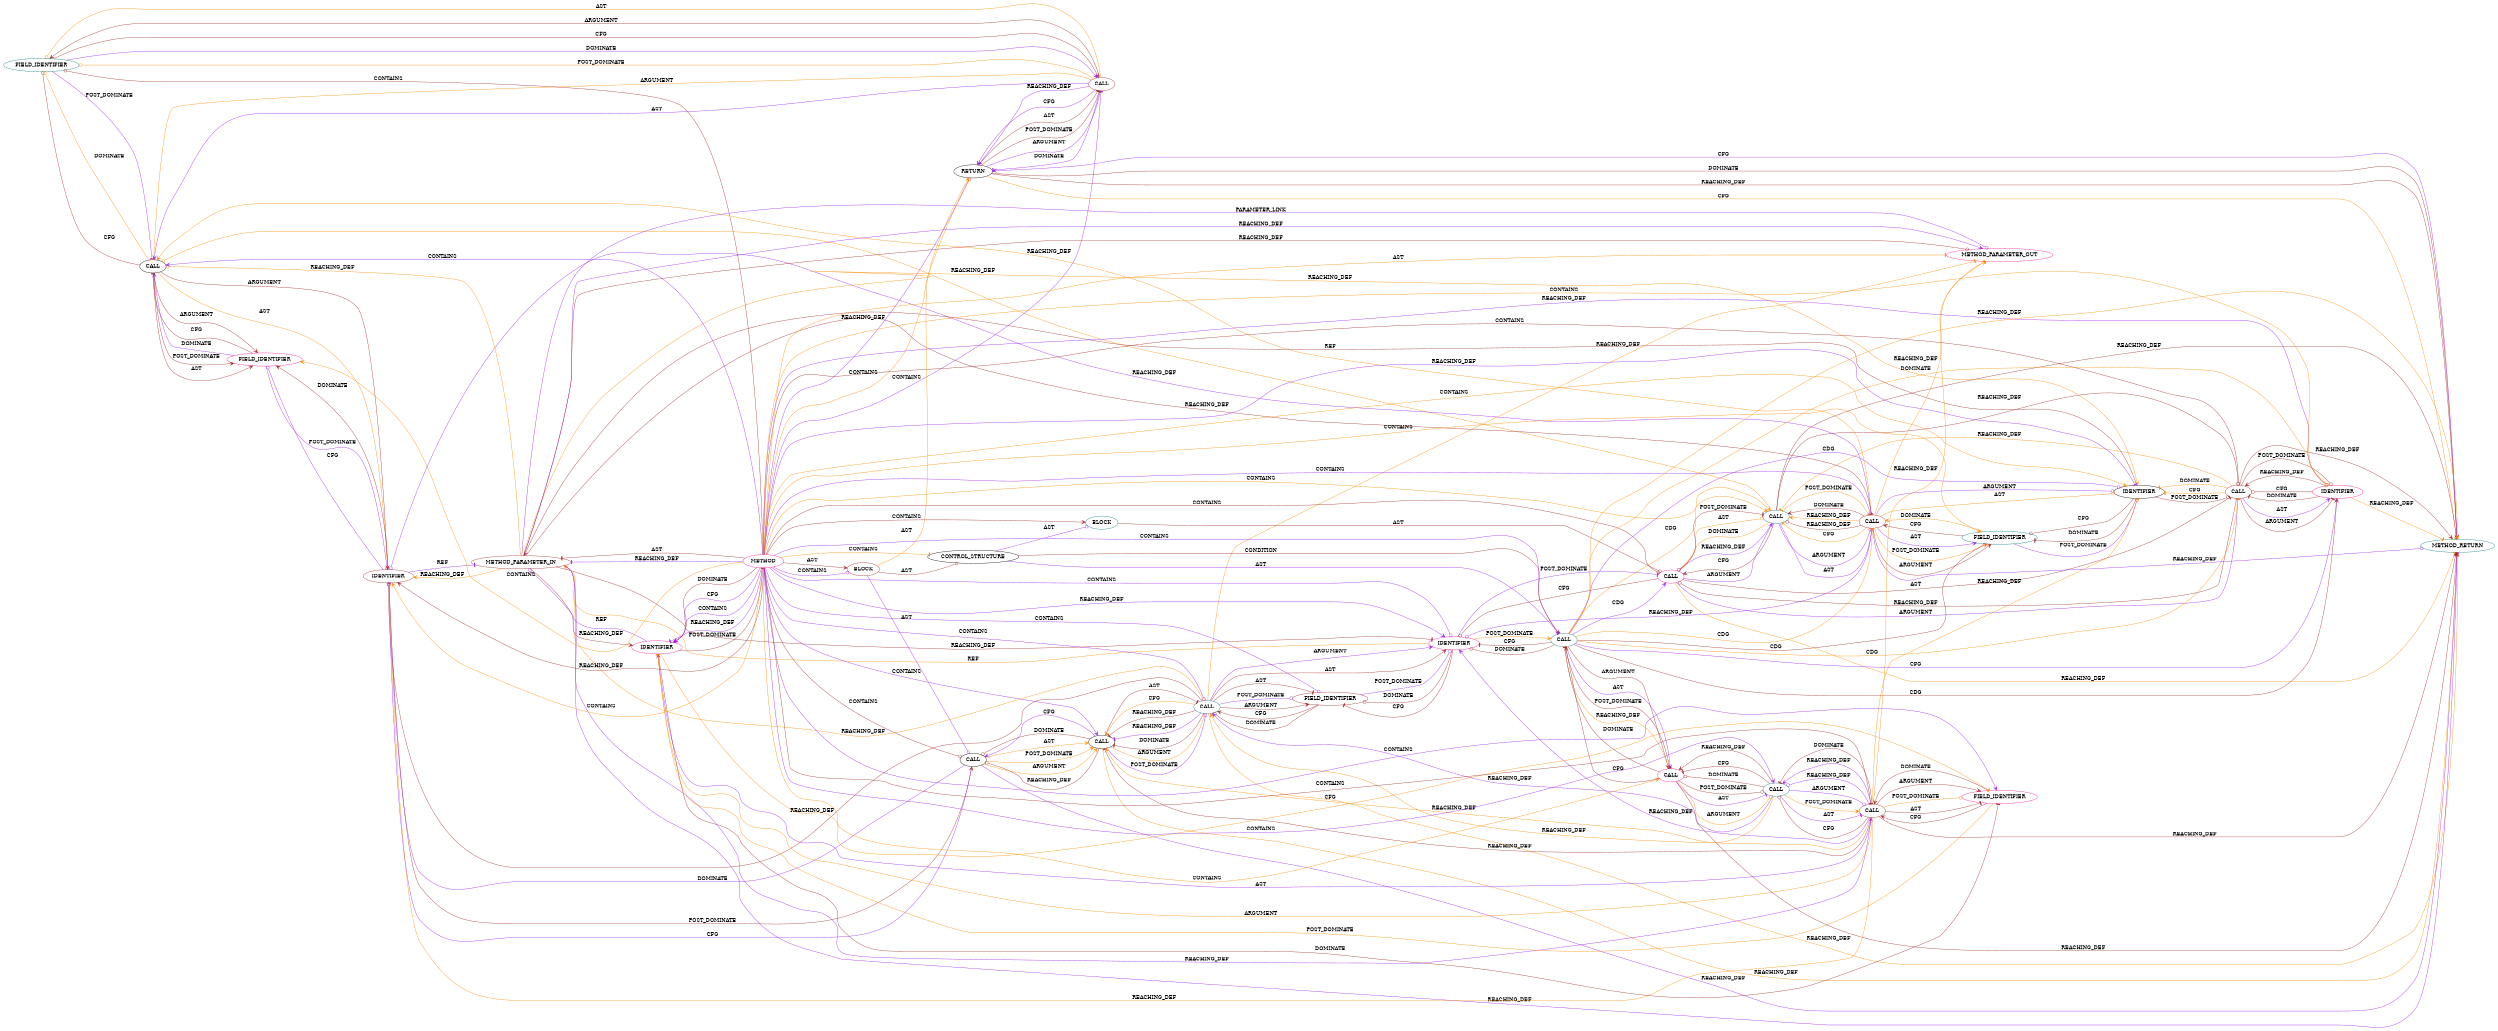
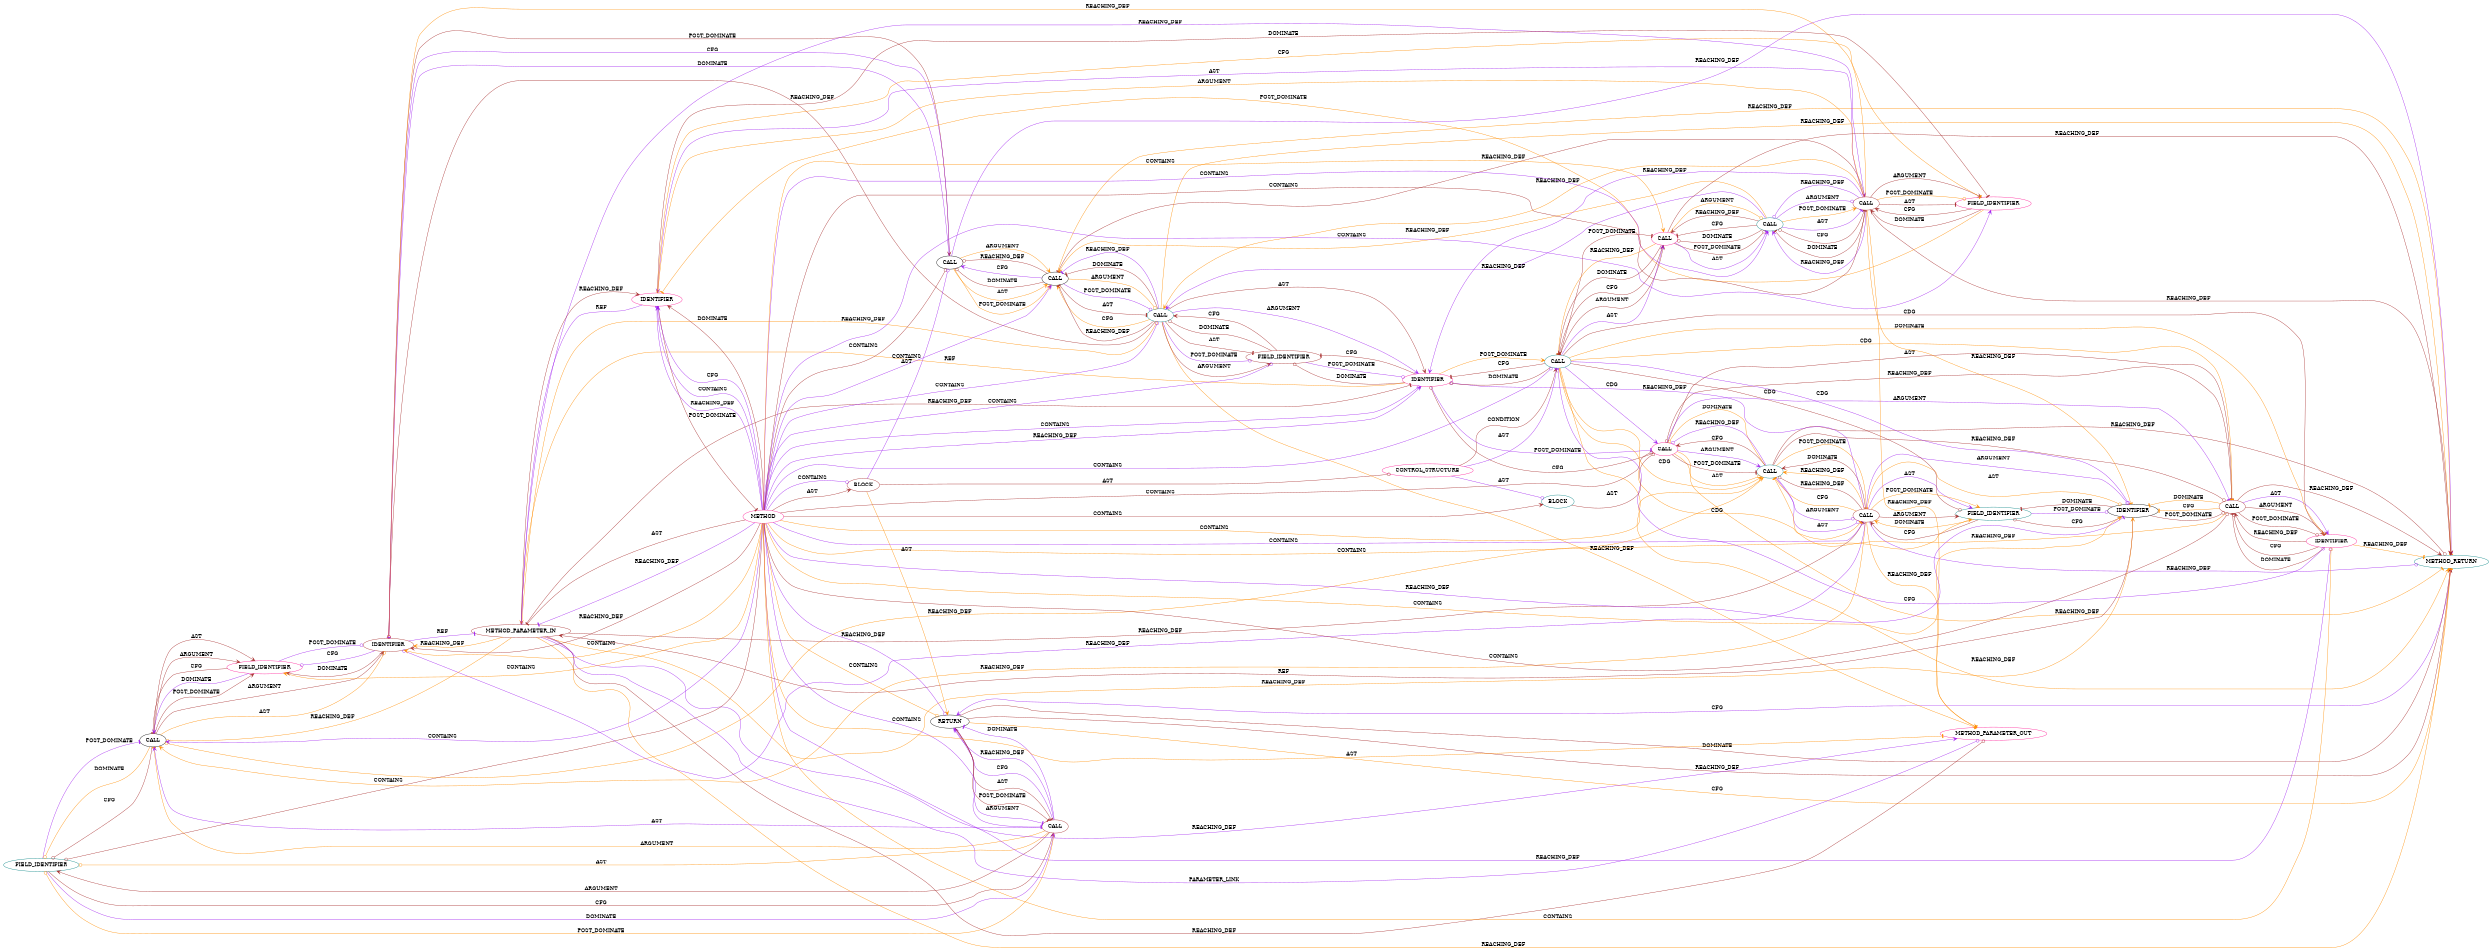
(854, 552) -> none
(973, 557) -> (1428, 470)
(1594, 1010) -> (1576, 947)
